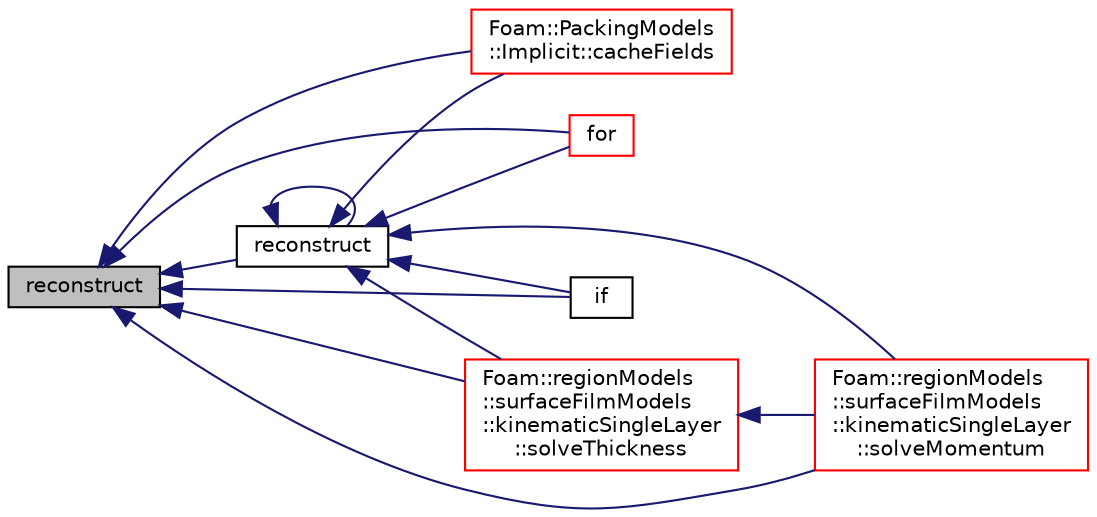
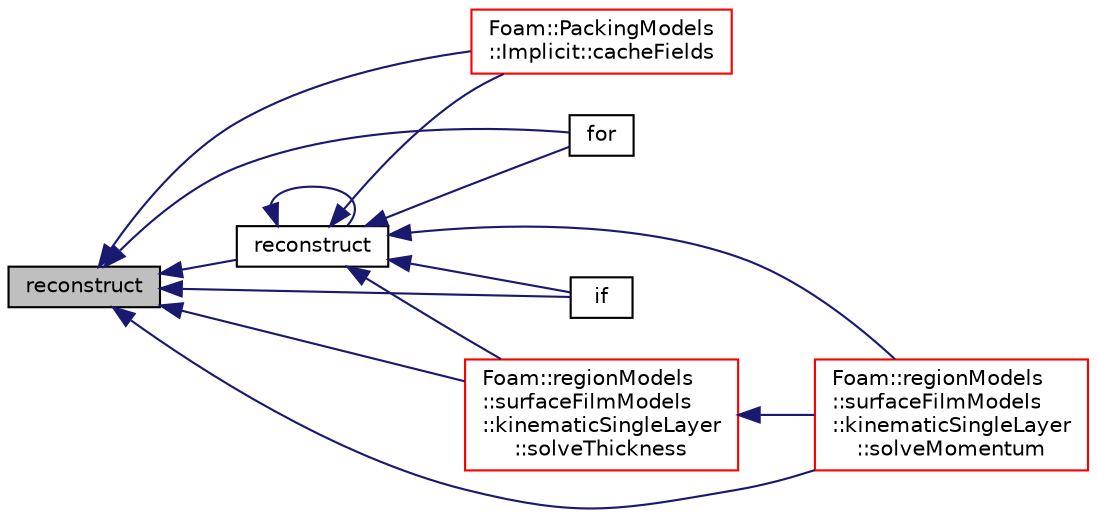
(602, 135) -> (602, 135)
